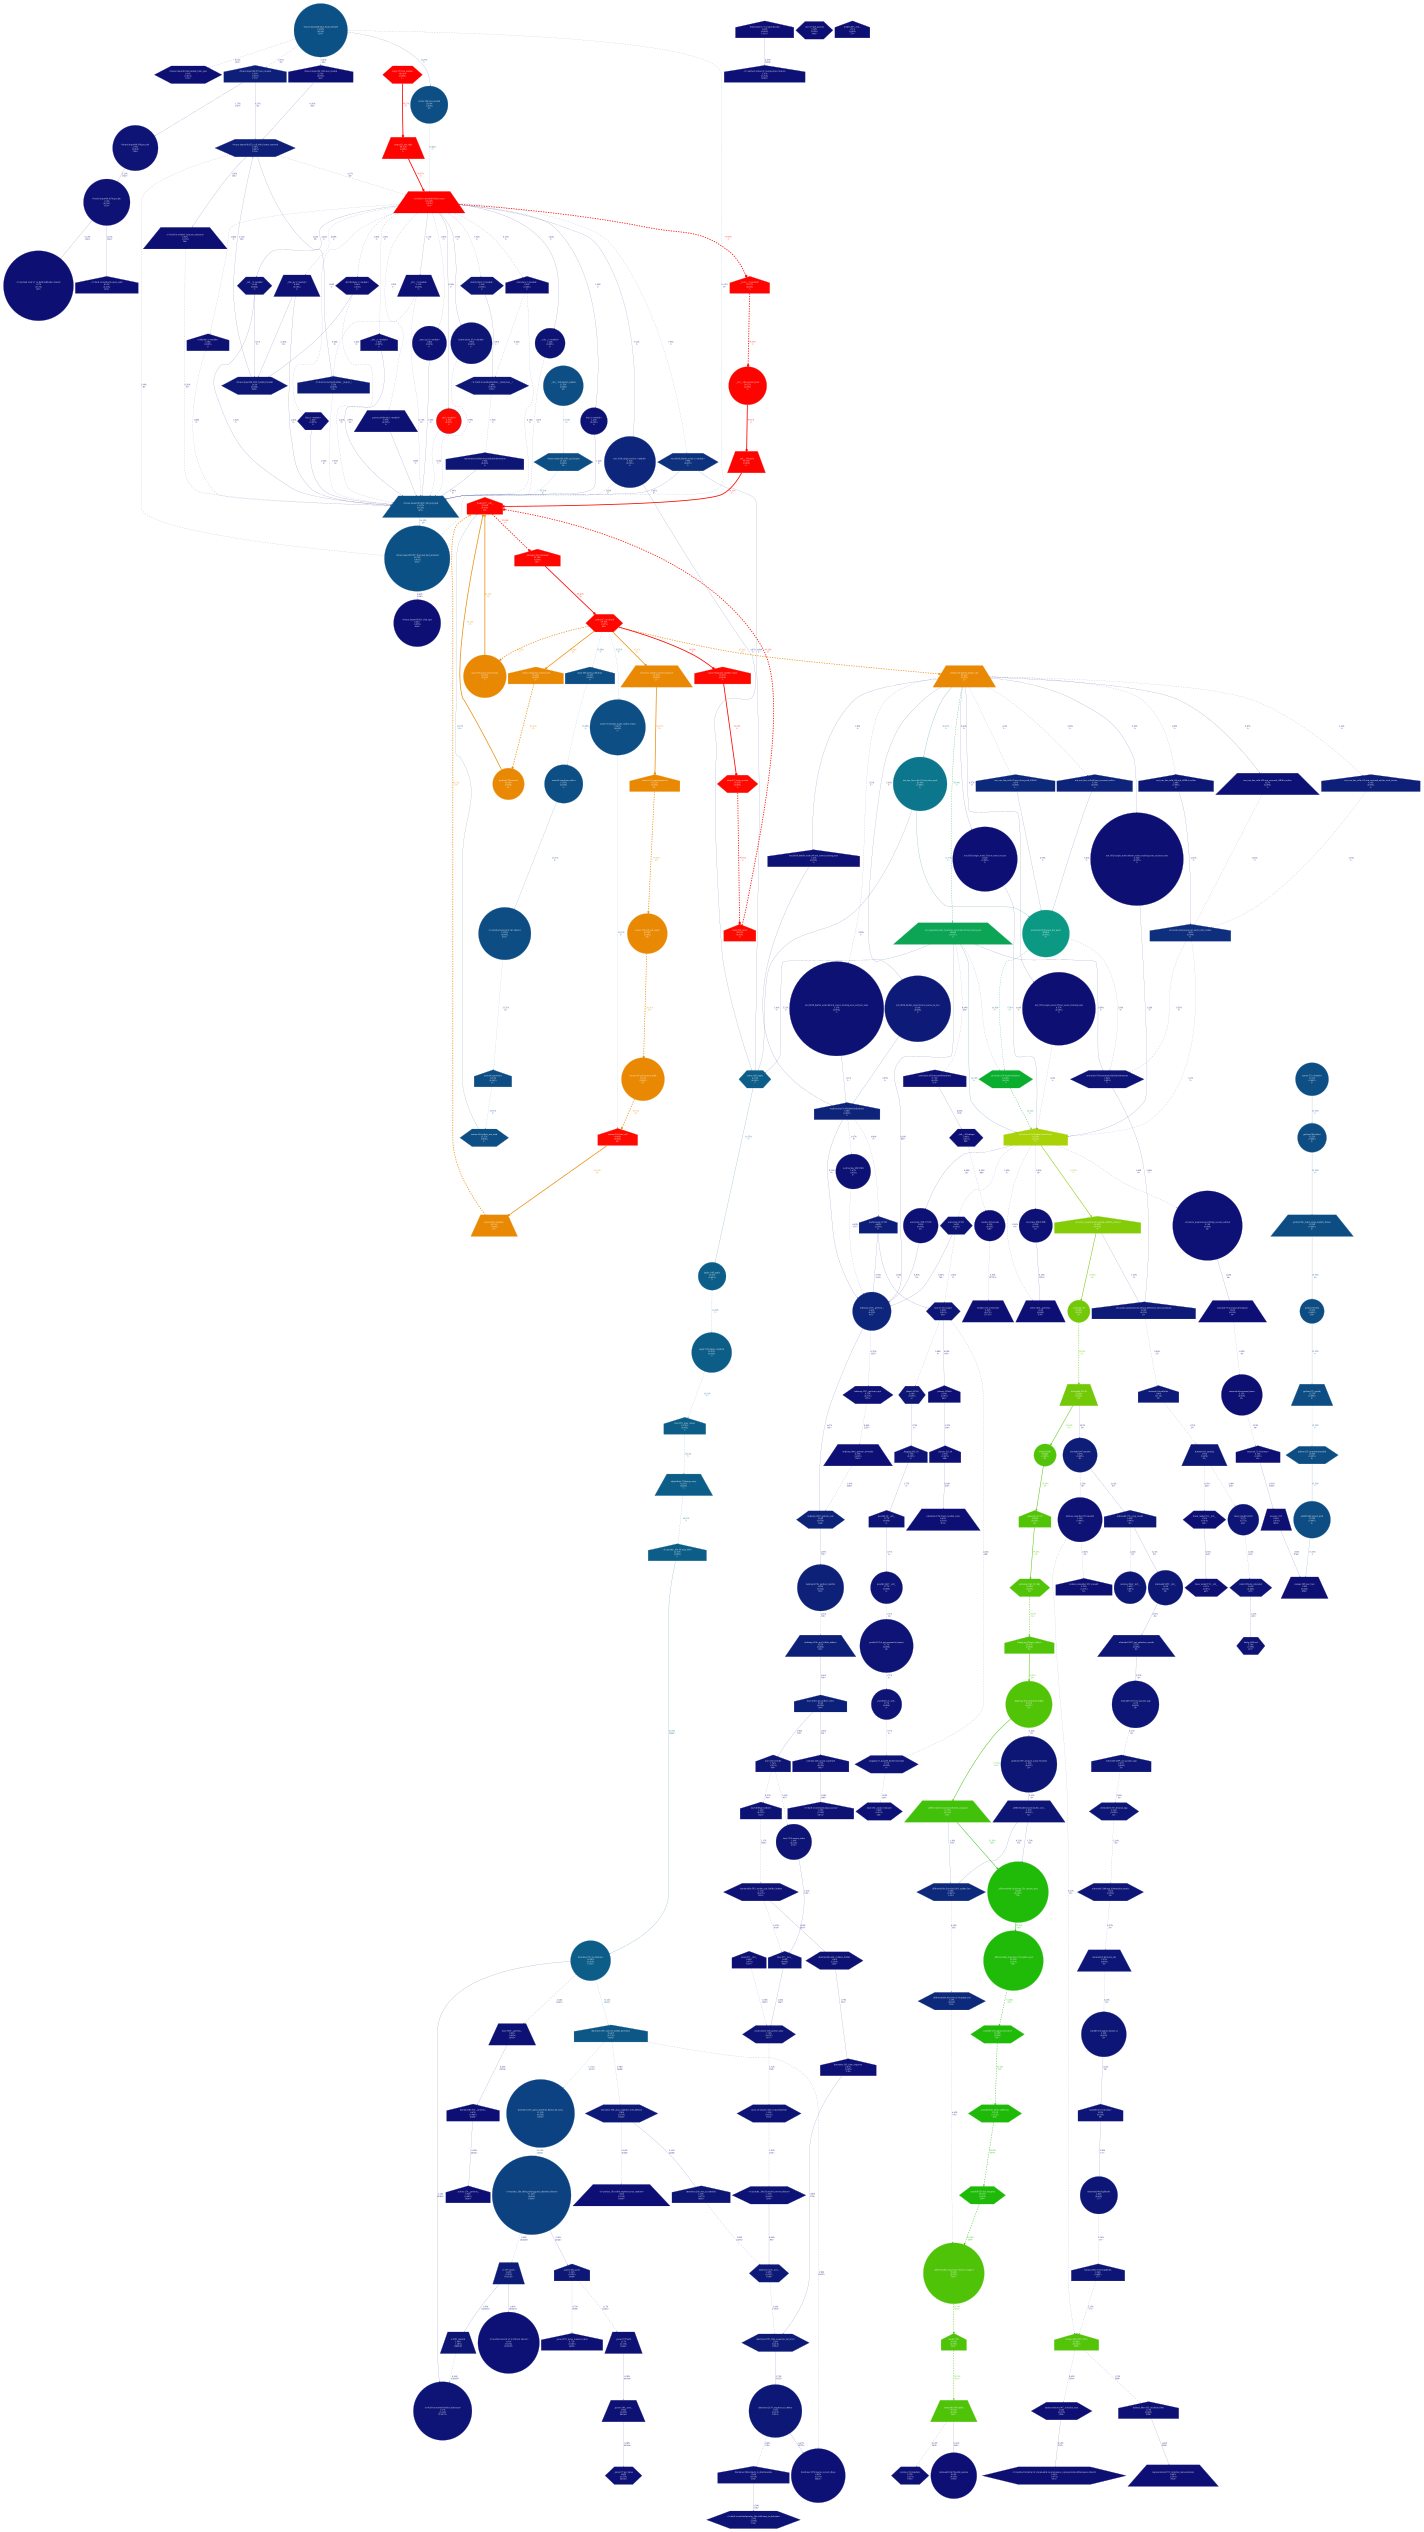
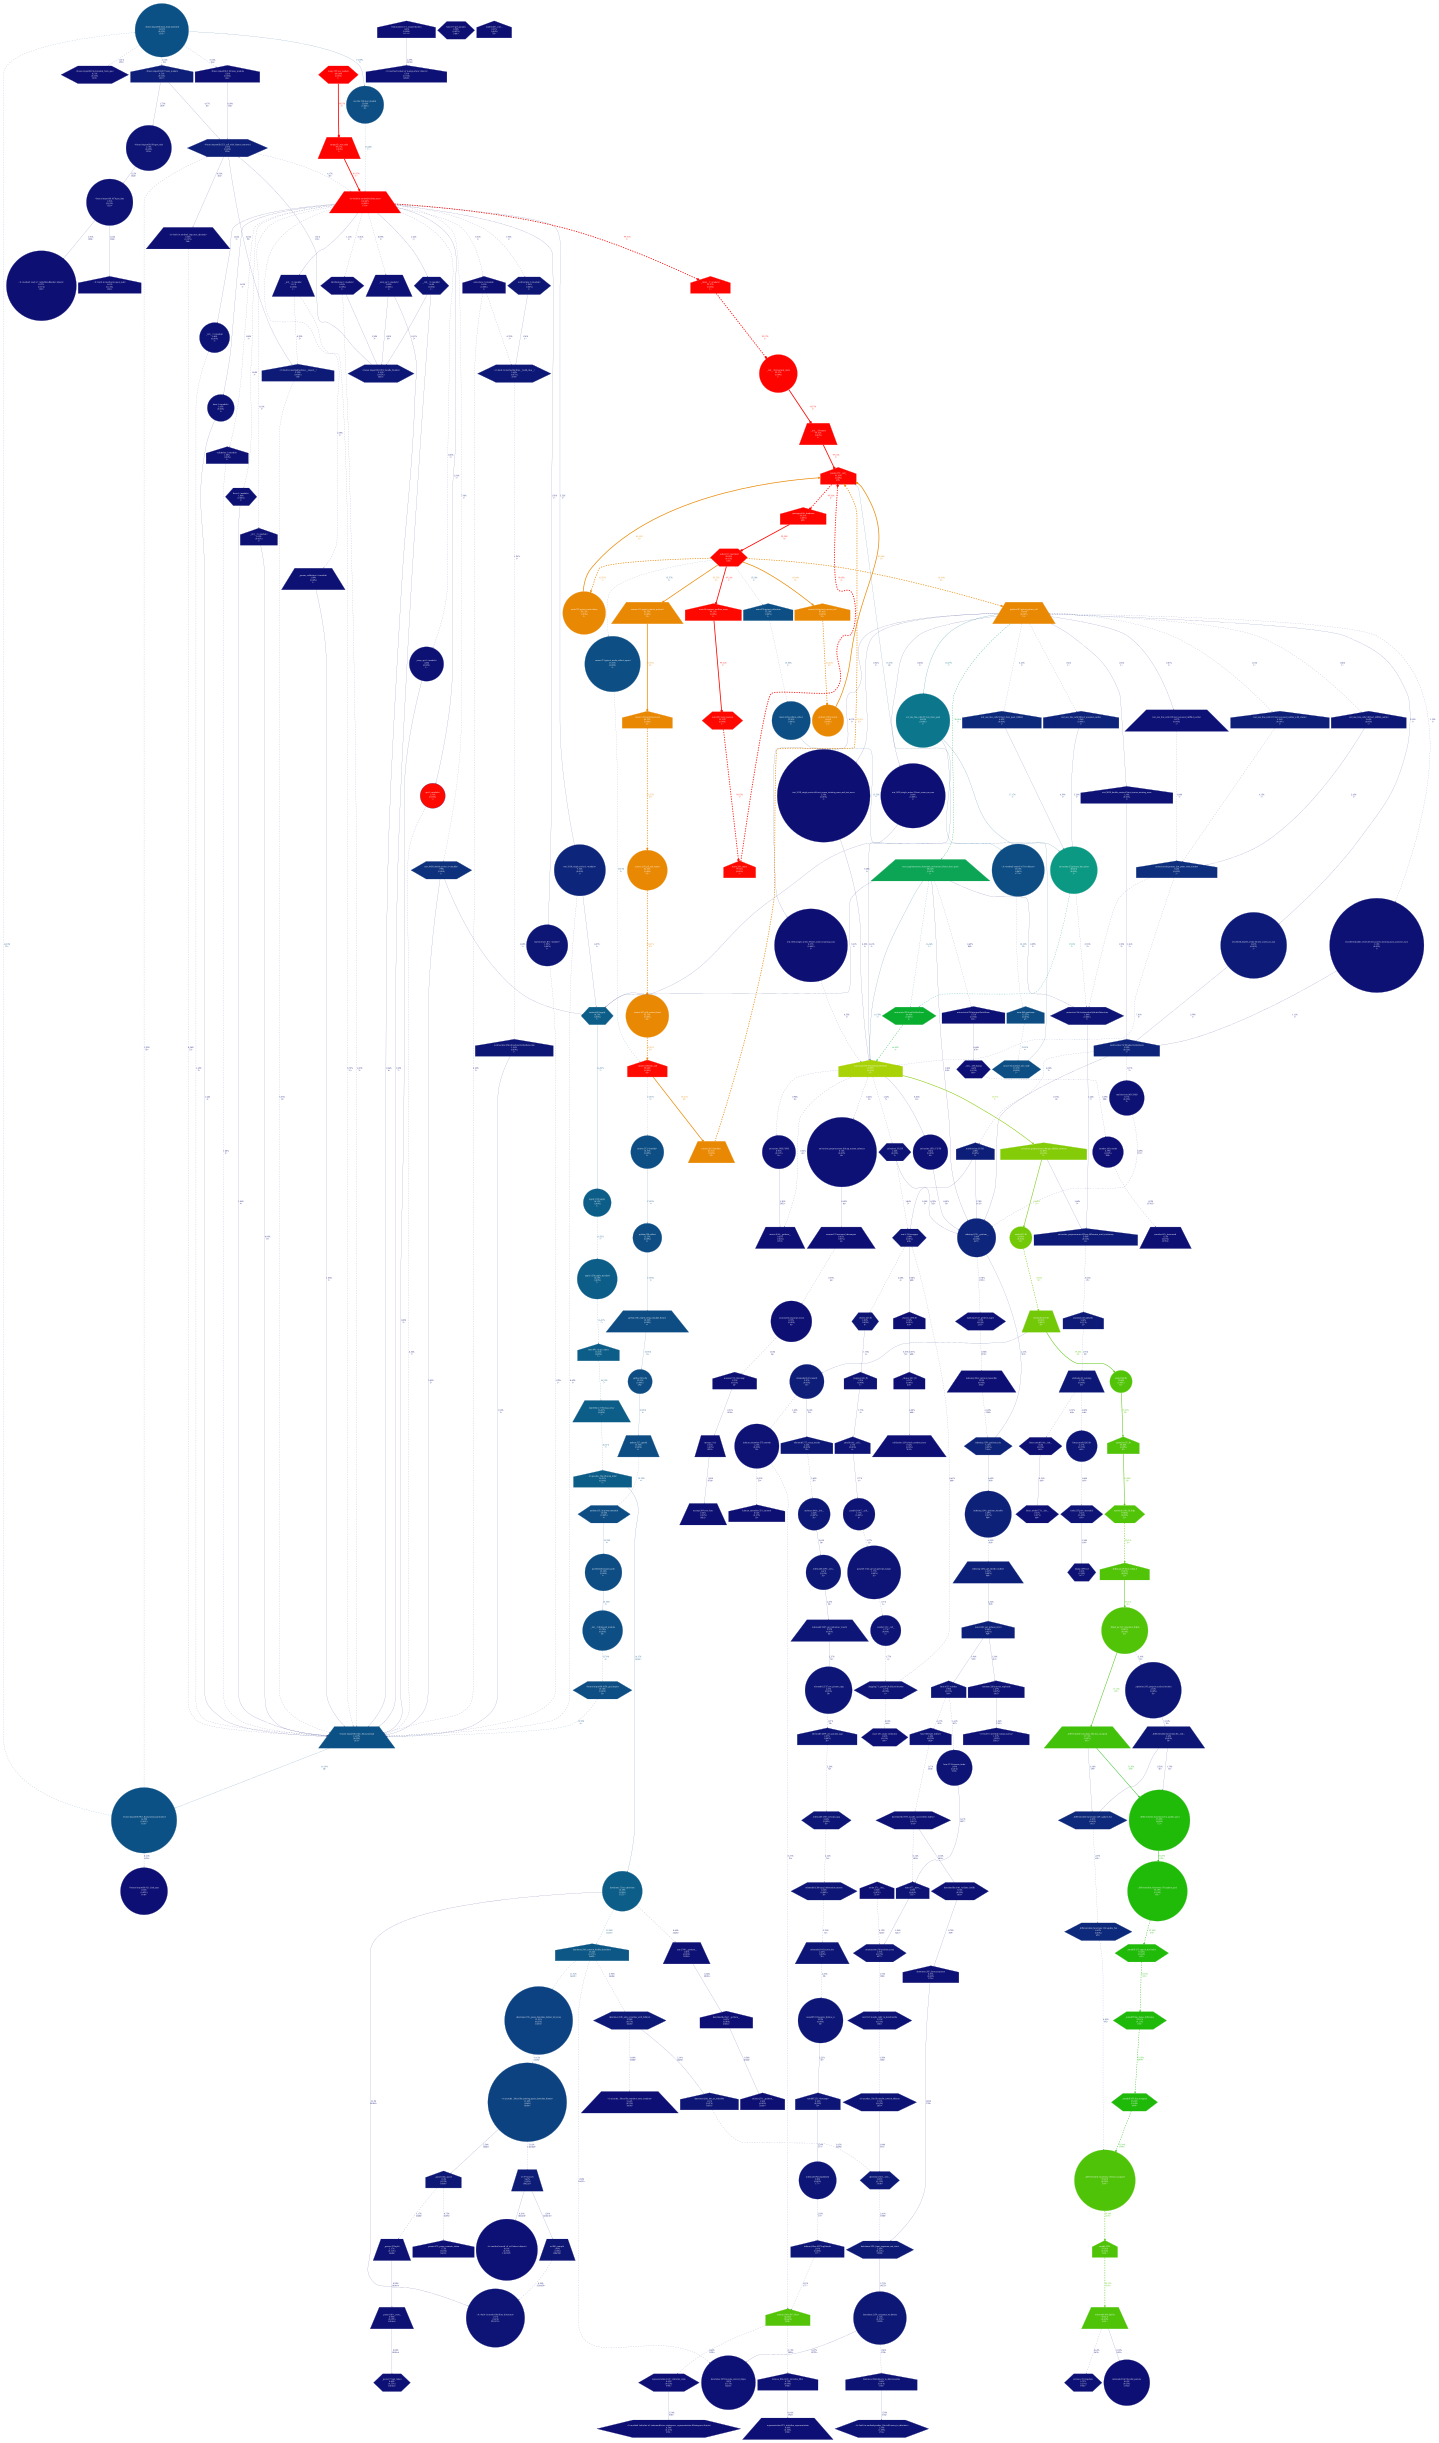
none -> (647, 1106)
(1146, 1550) -> (819, 1542)
(1308, 1557) -> (603, 1600)
